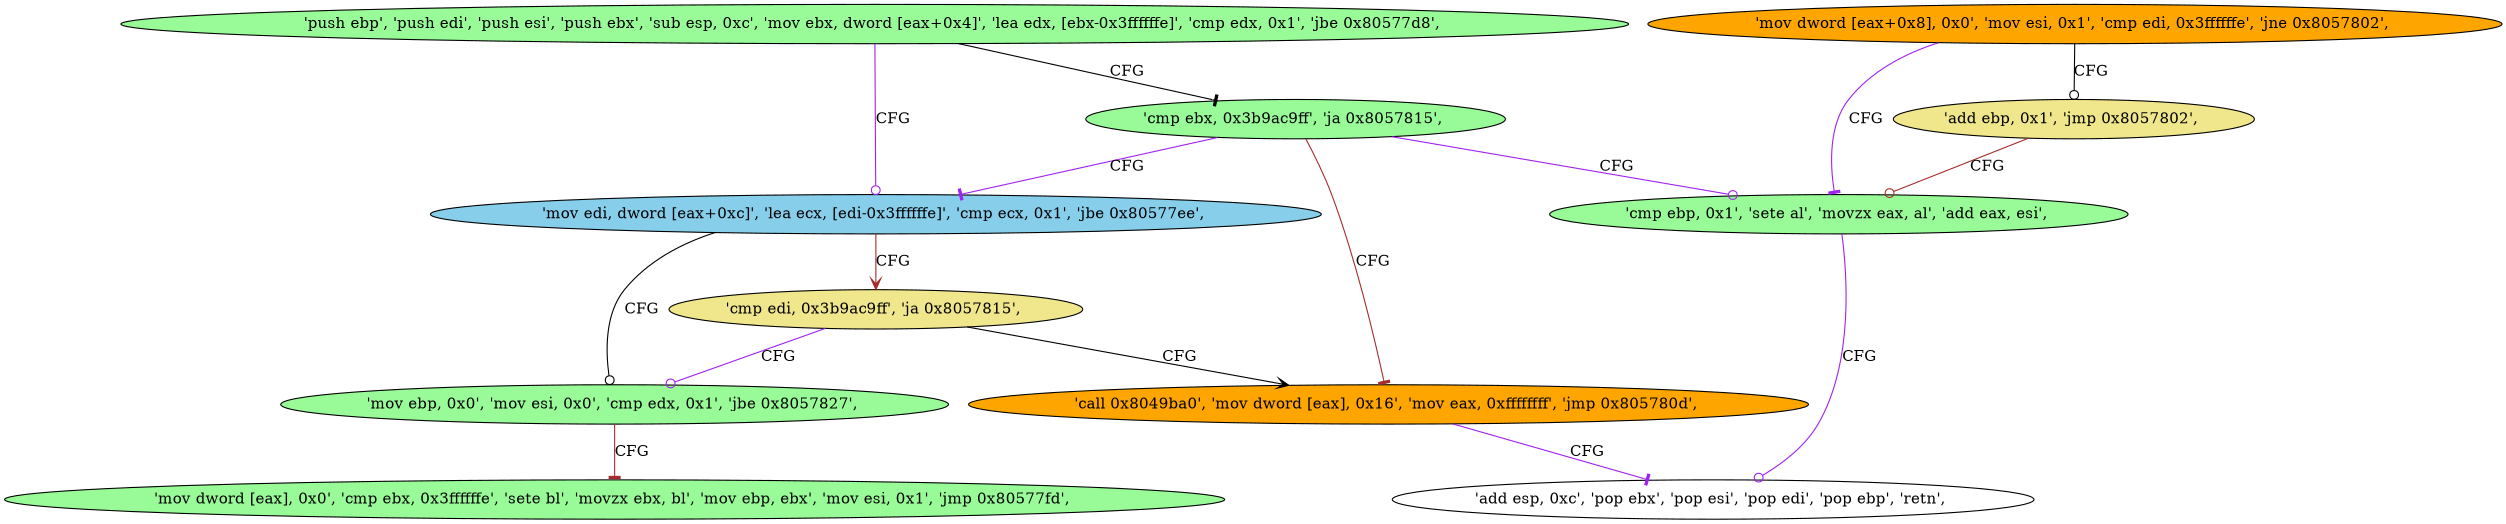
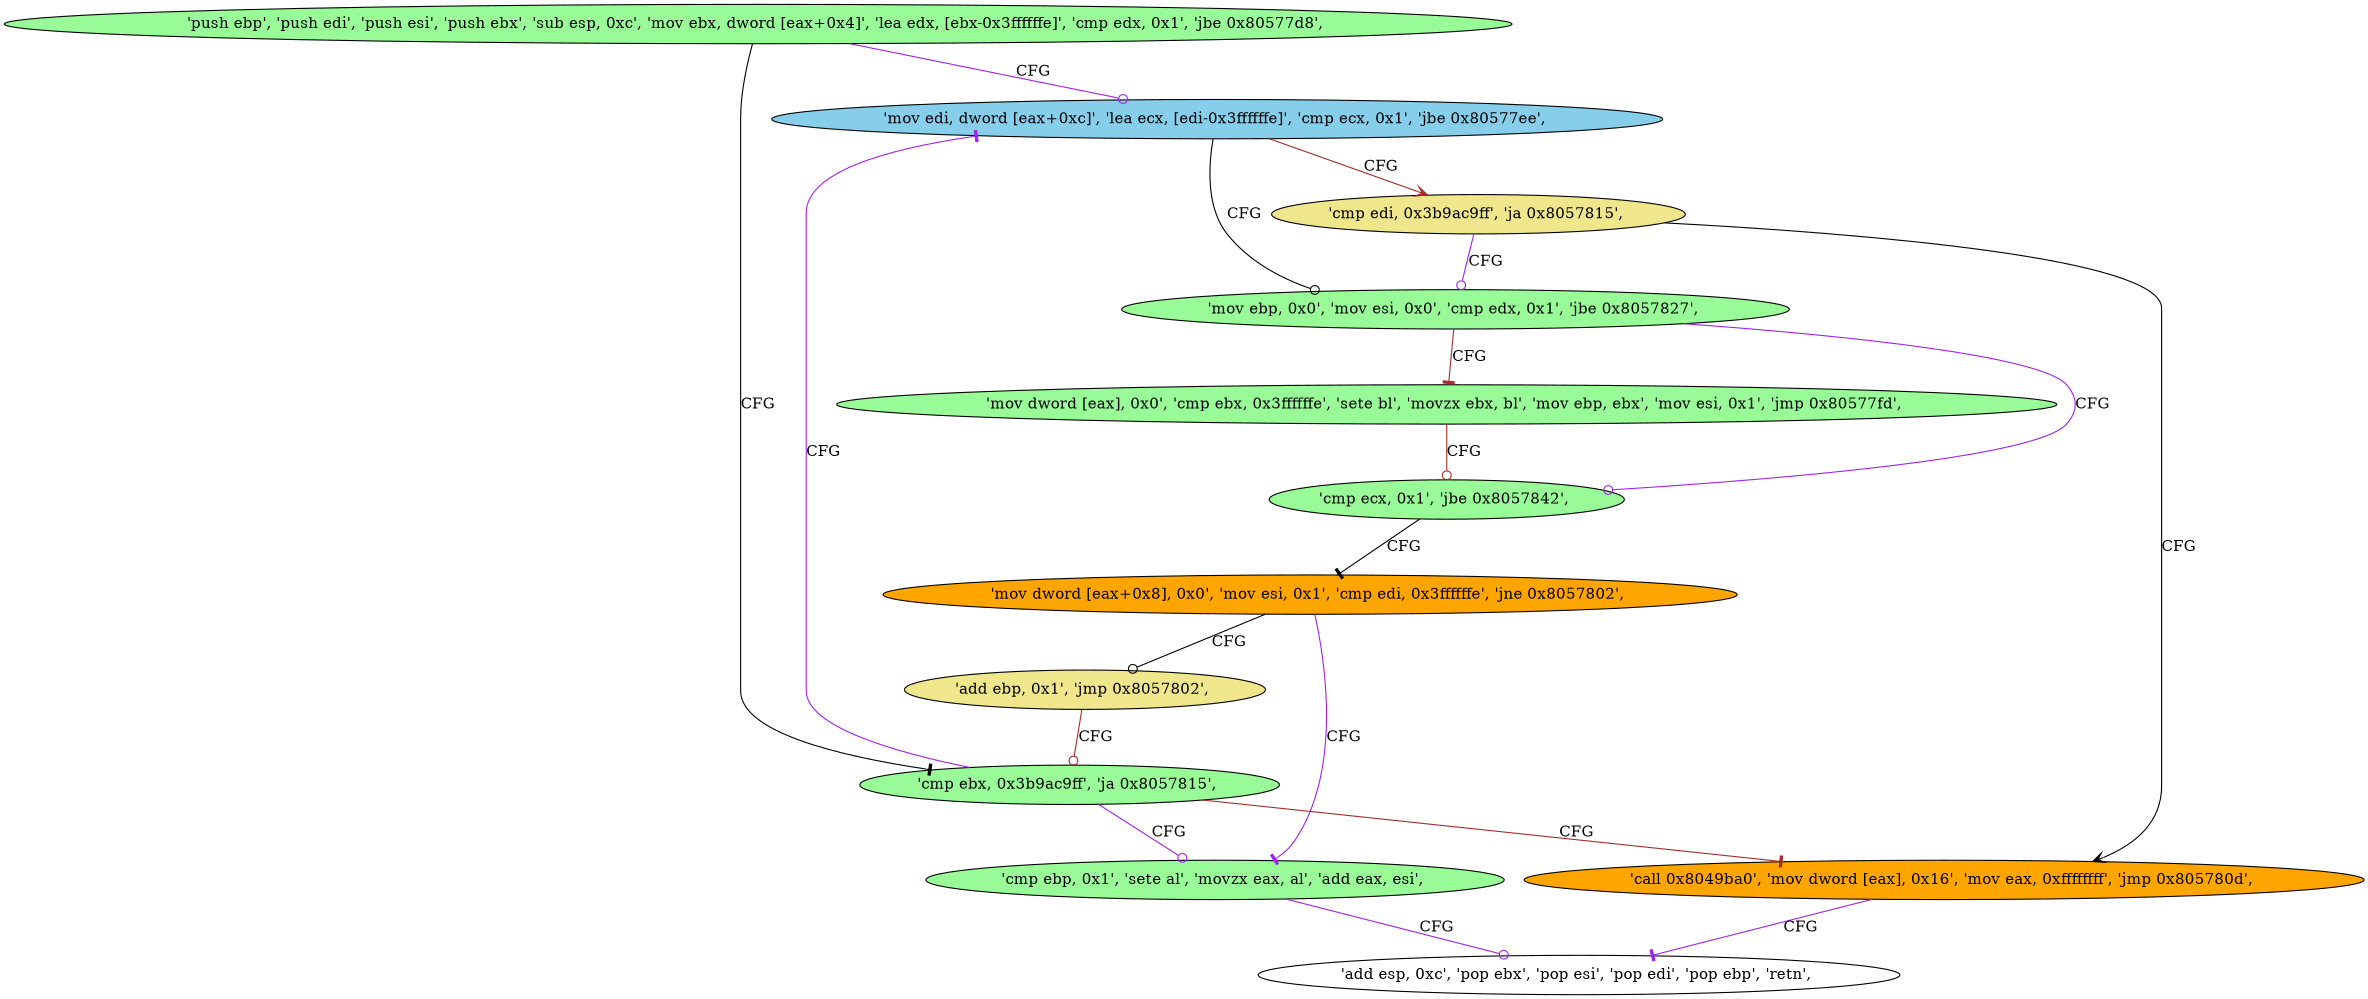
(1961, 165) -> (1078, 733)
none -> (1447, 500)
